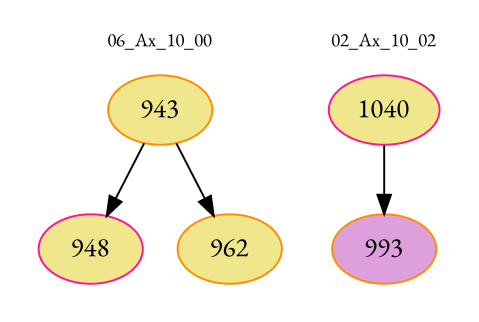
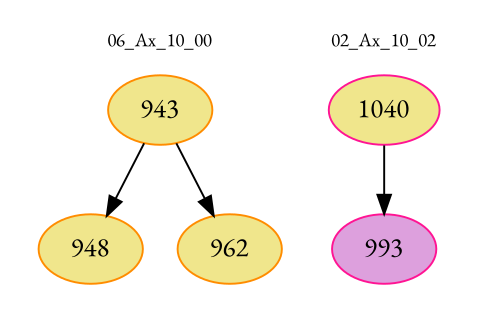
(91, 249) -> (91, 249)
(384, 249) -> (384, 249)
